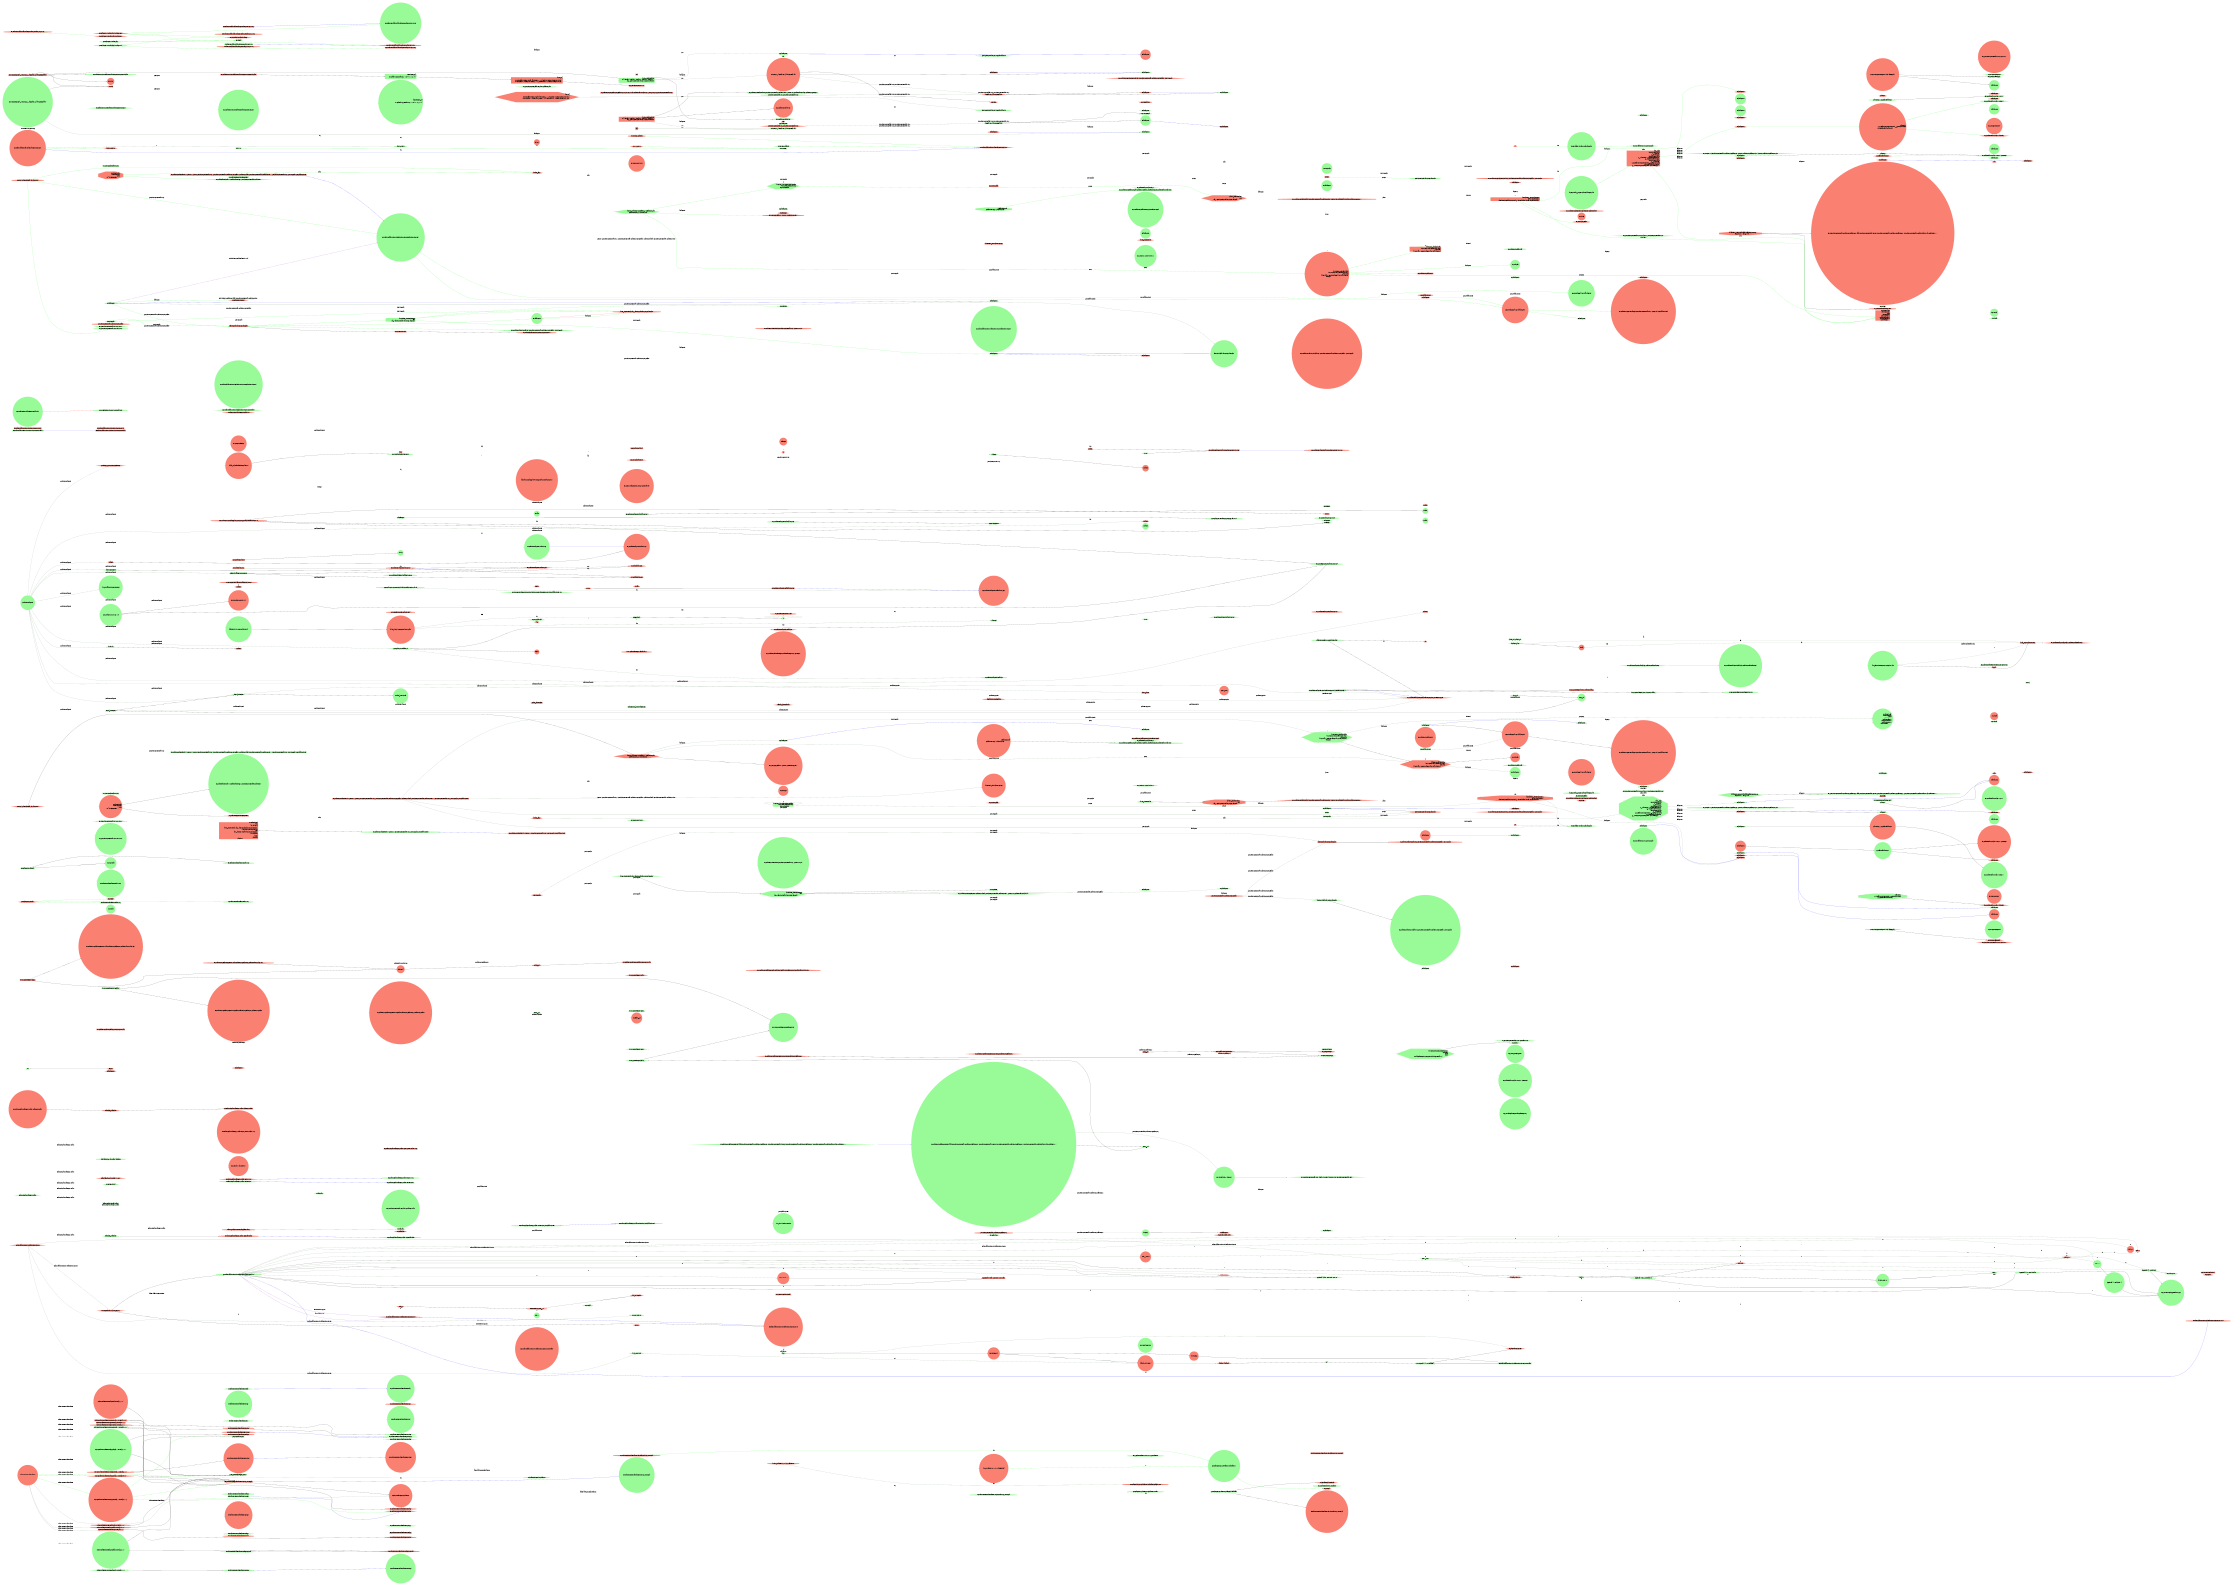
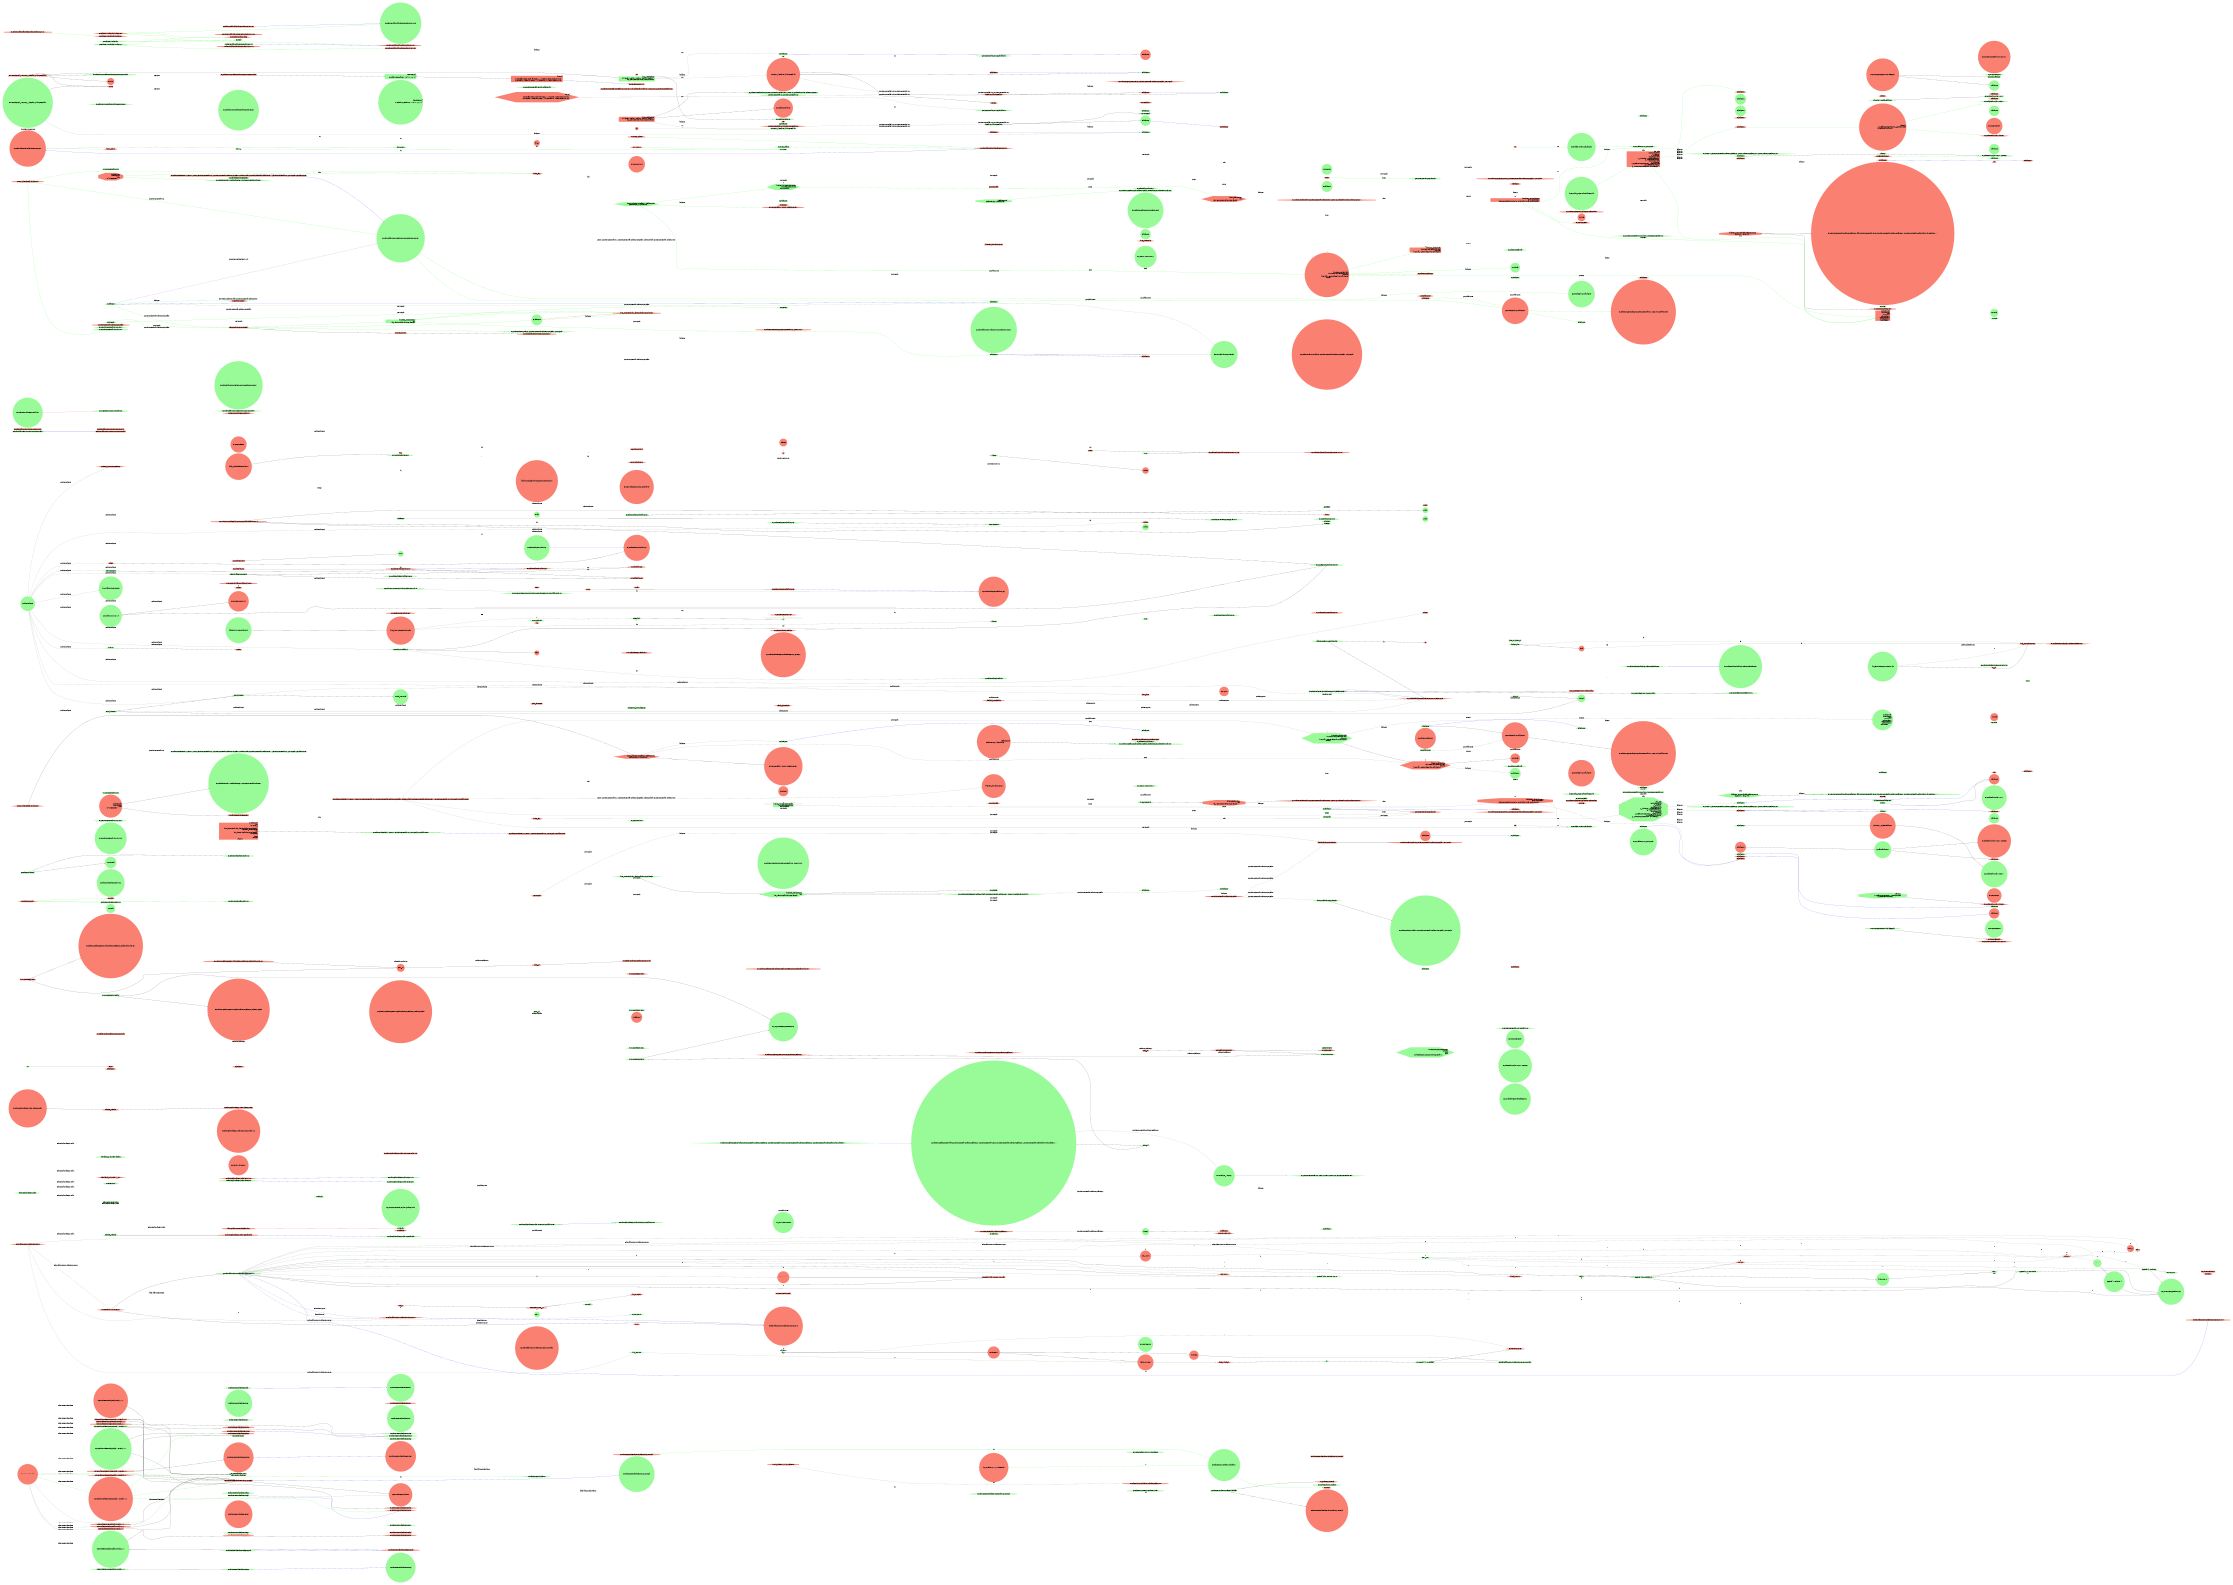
(1515, 1043) -> none
